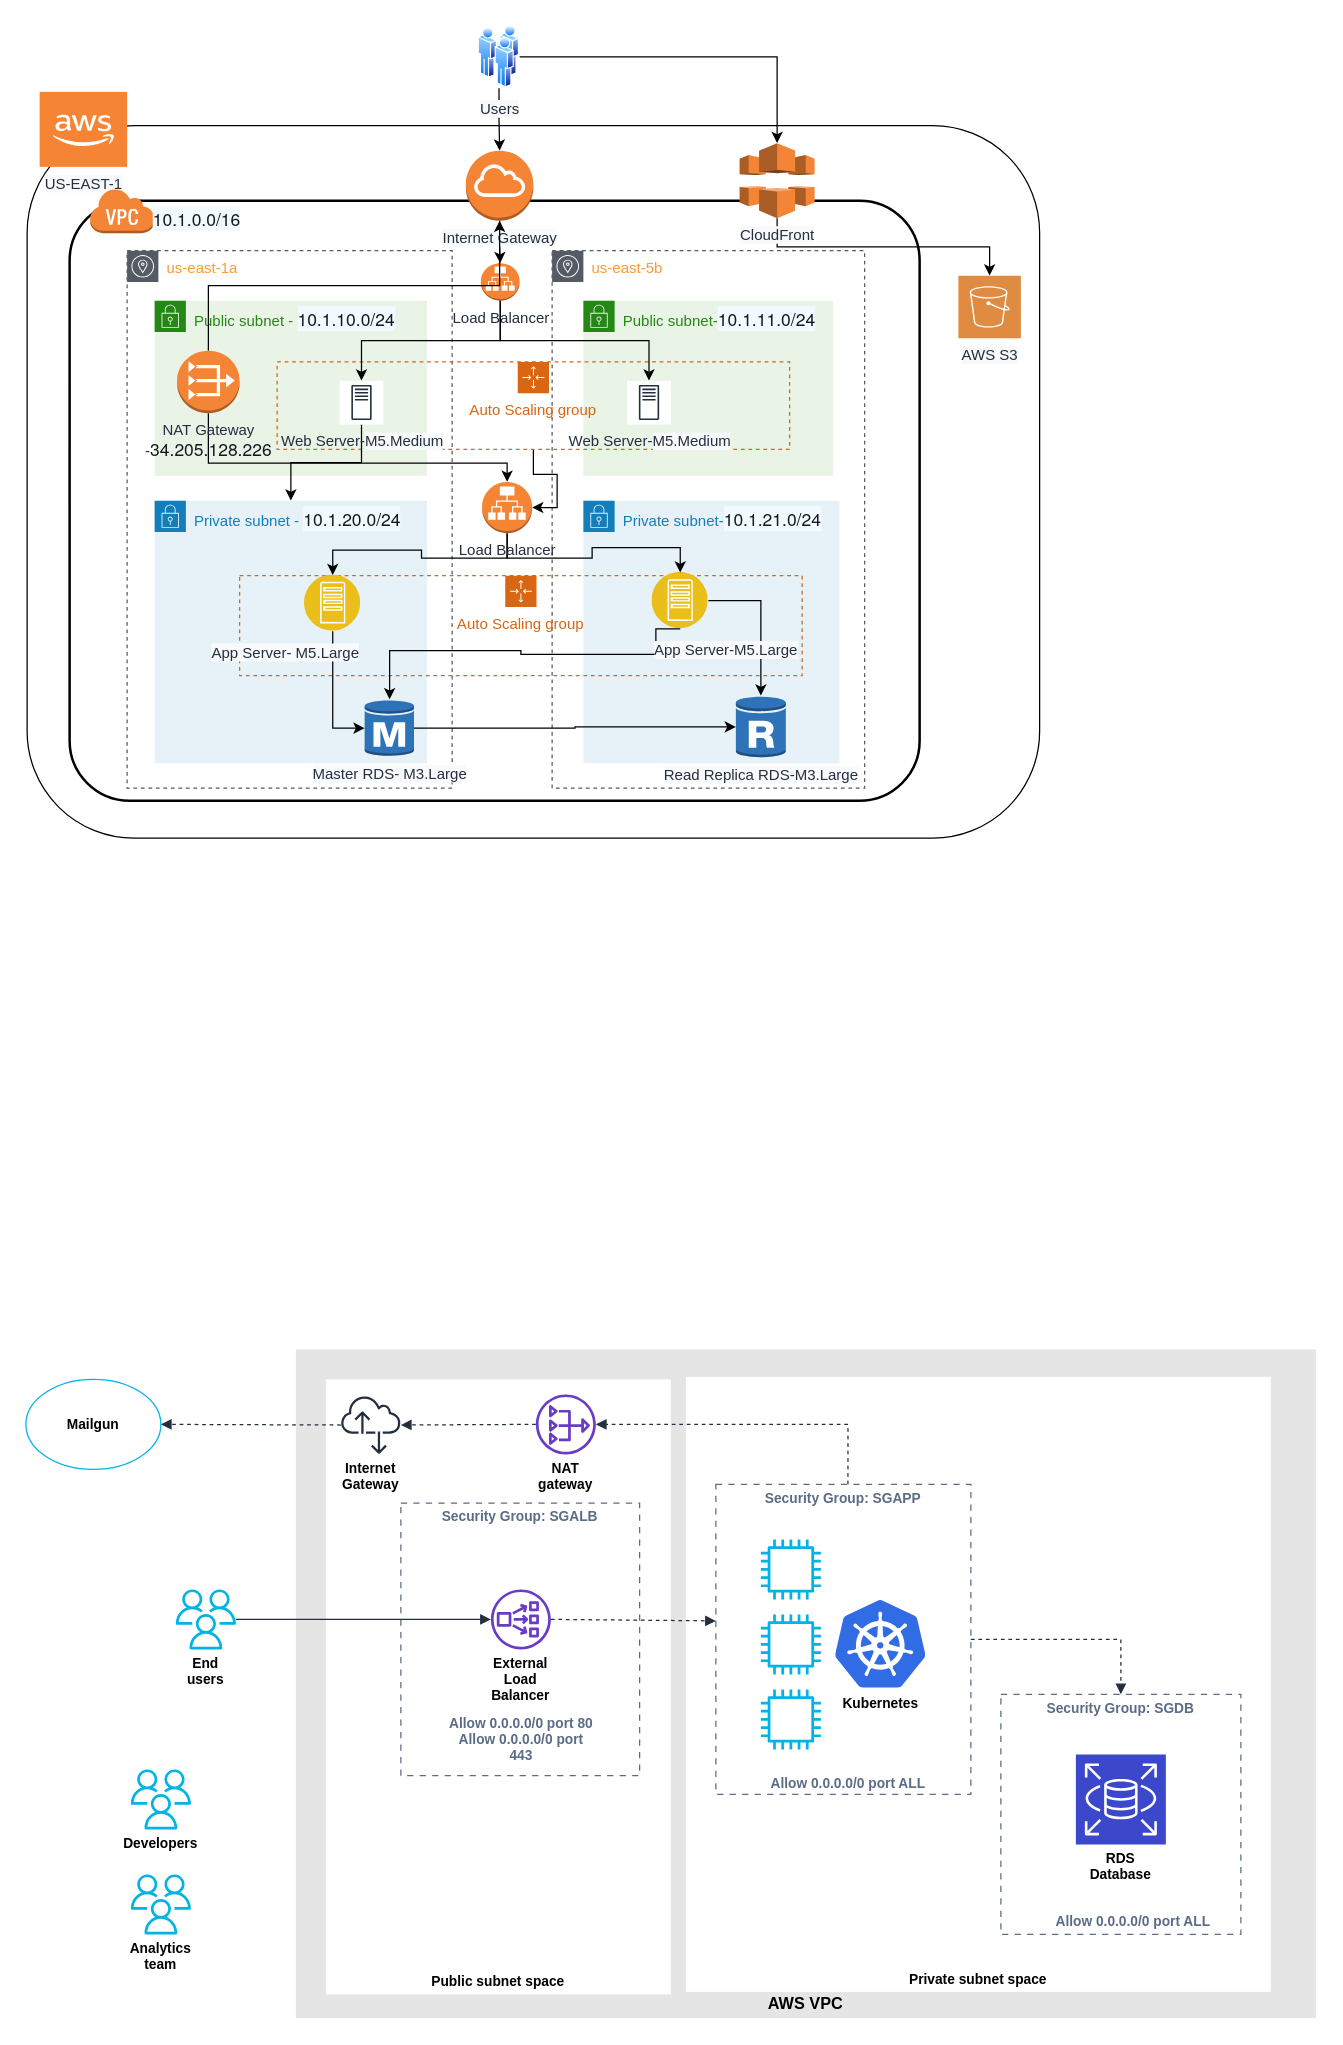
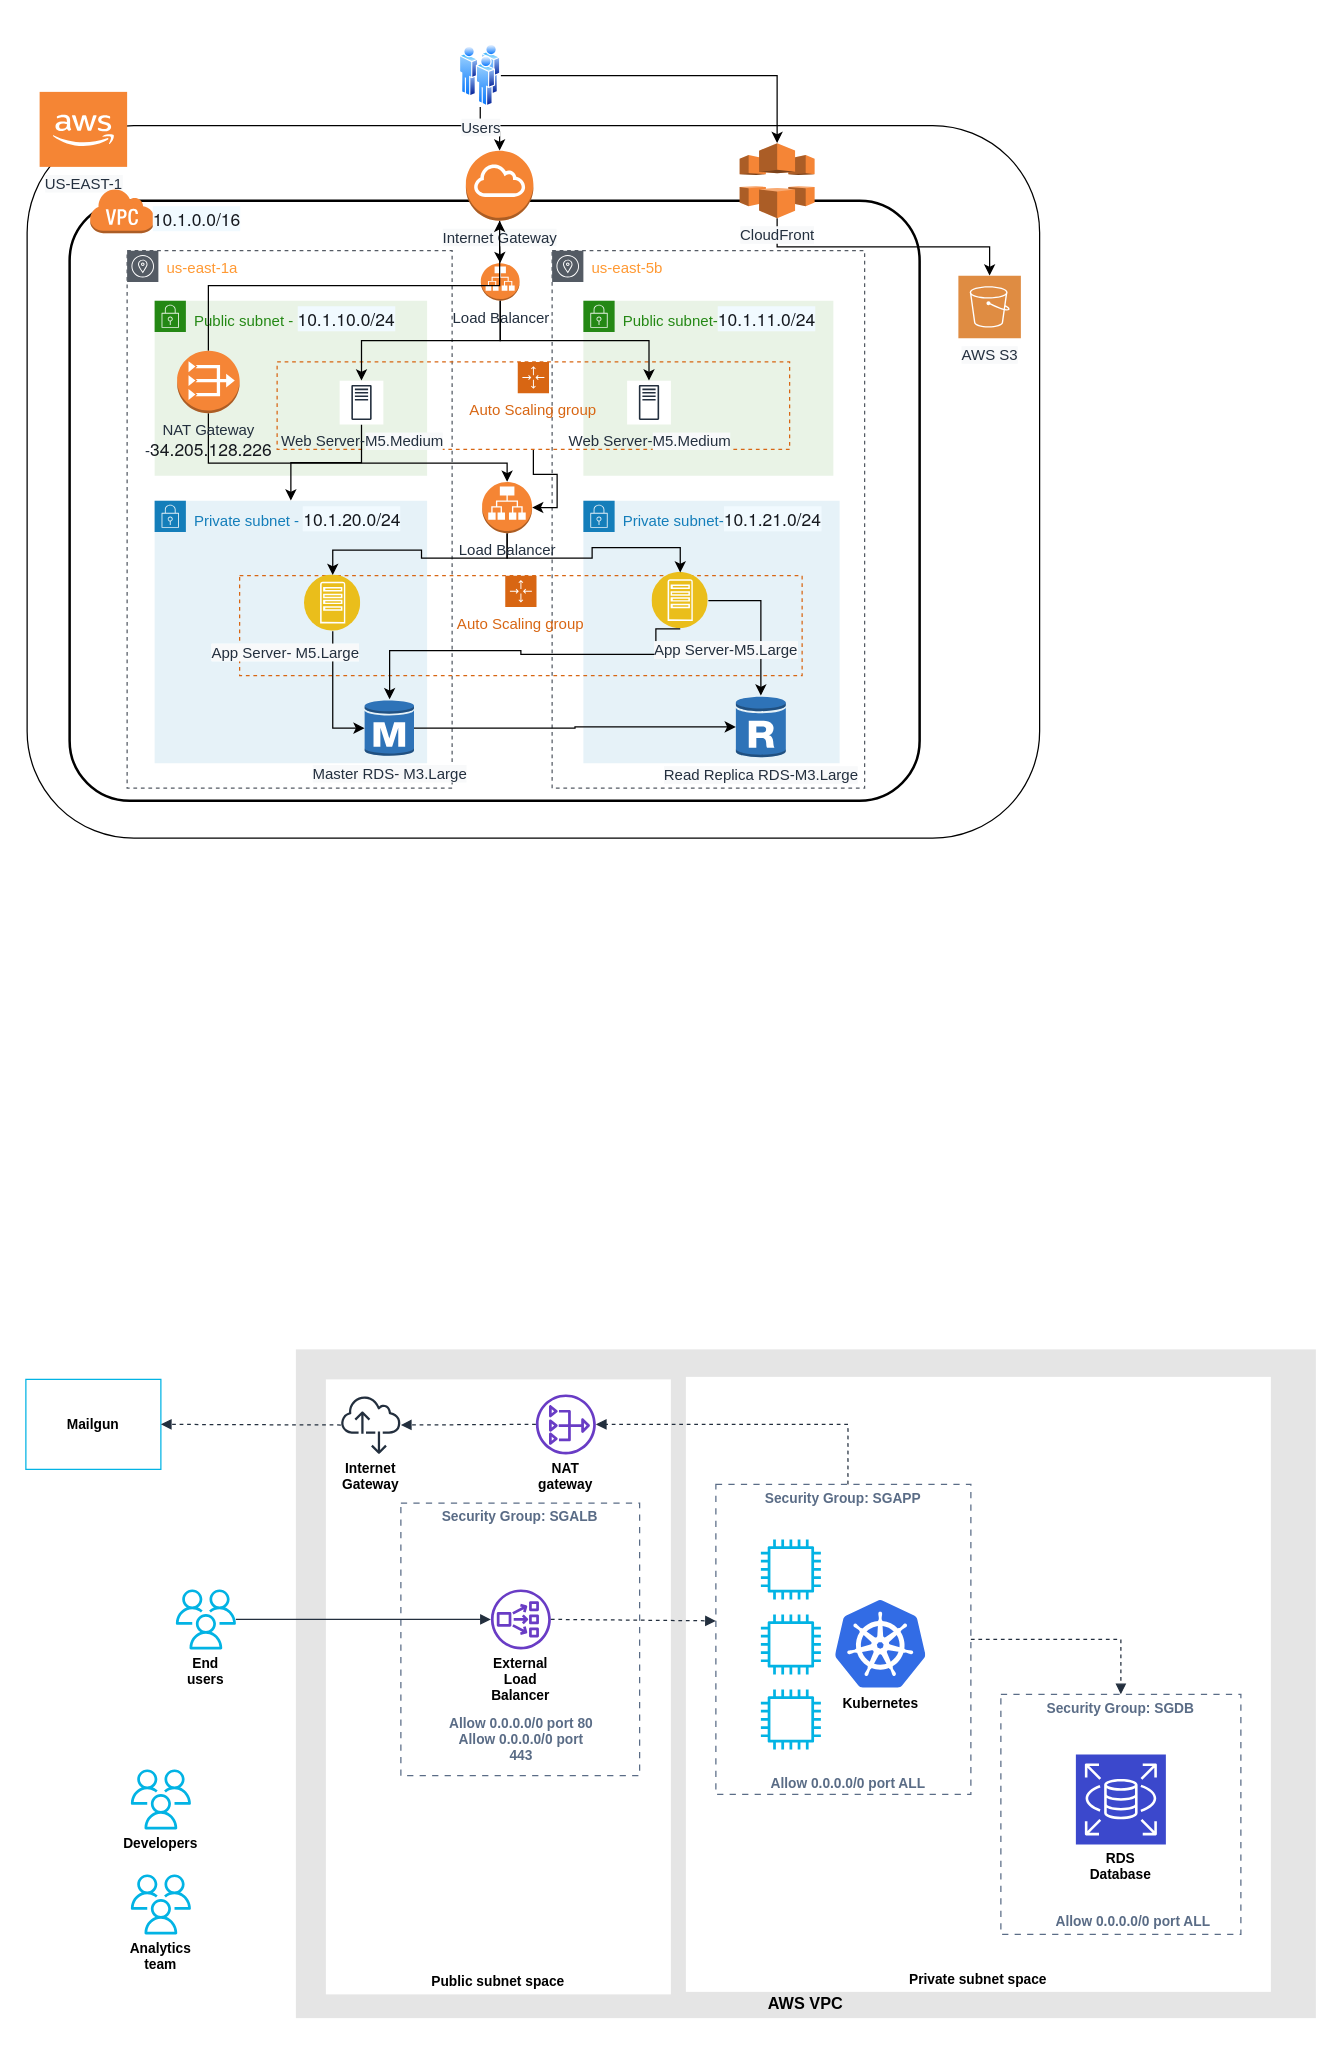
(499, 57) -> (480, 76)
(93, 1424) -> (93, 1424)
